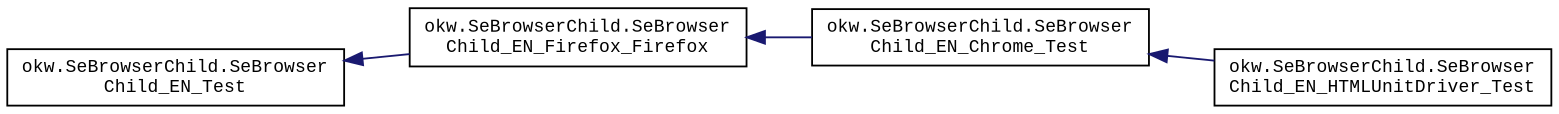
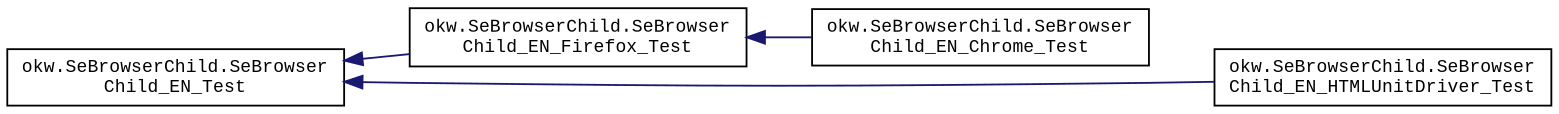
(578, 37) -> (578, 37)
(1191, 58) -> (789, 86)
